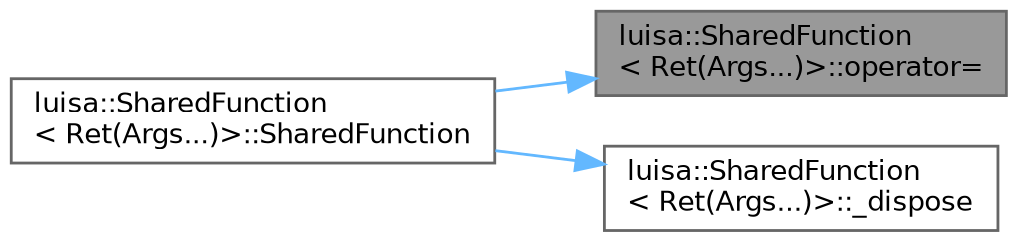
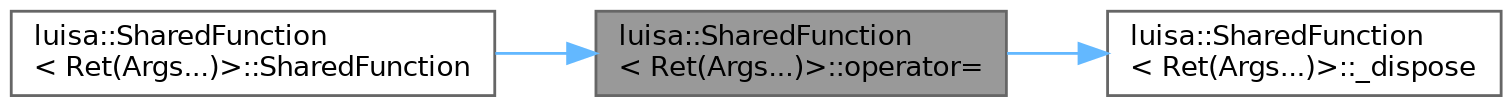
(535, 156) -> (1043, 53)
